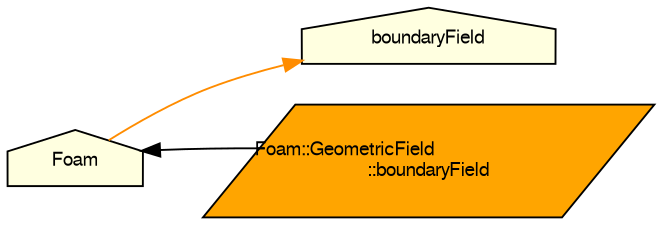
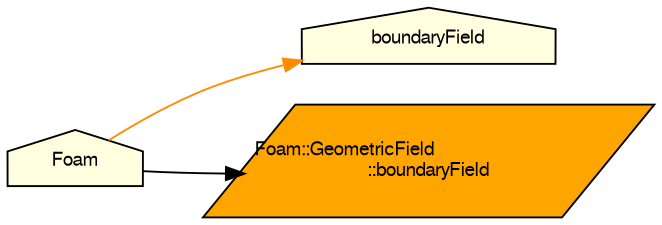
(212, 149) -> (184, 173)
